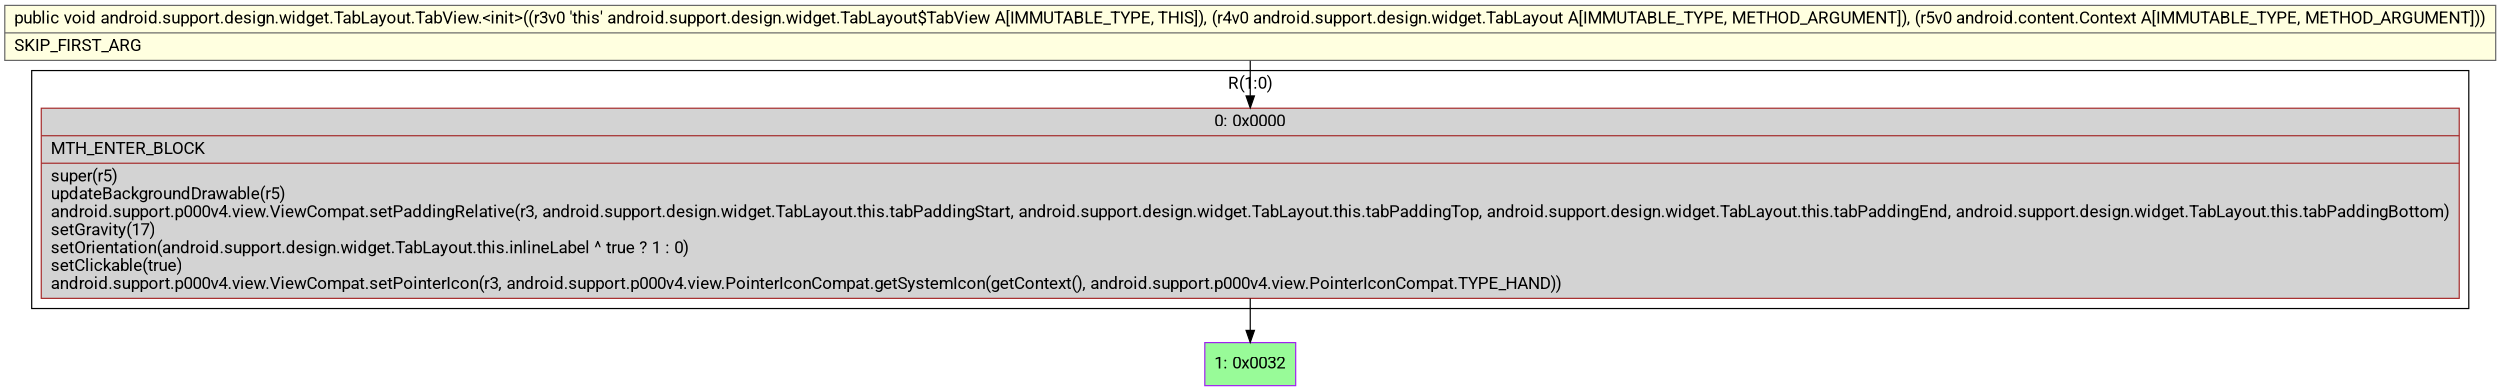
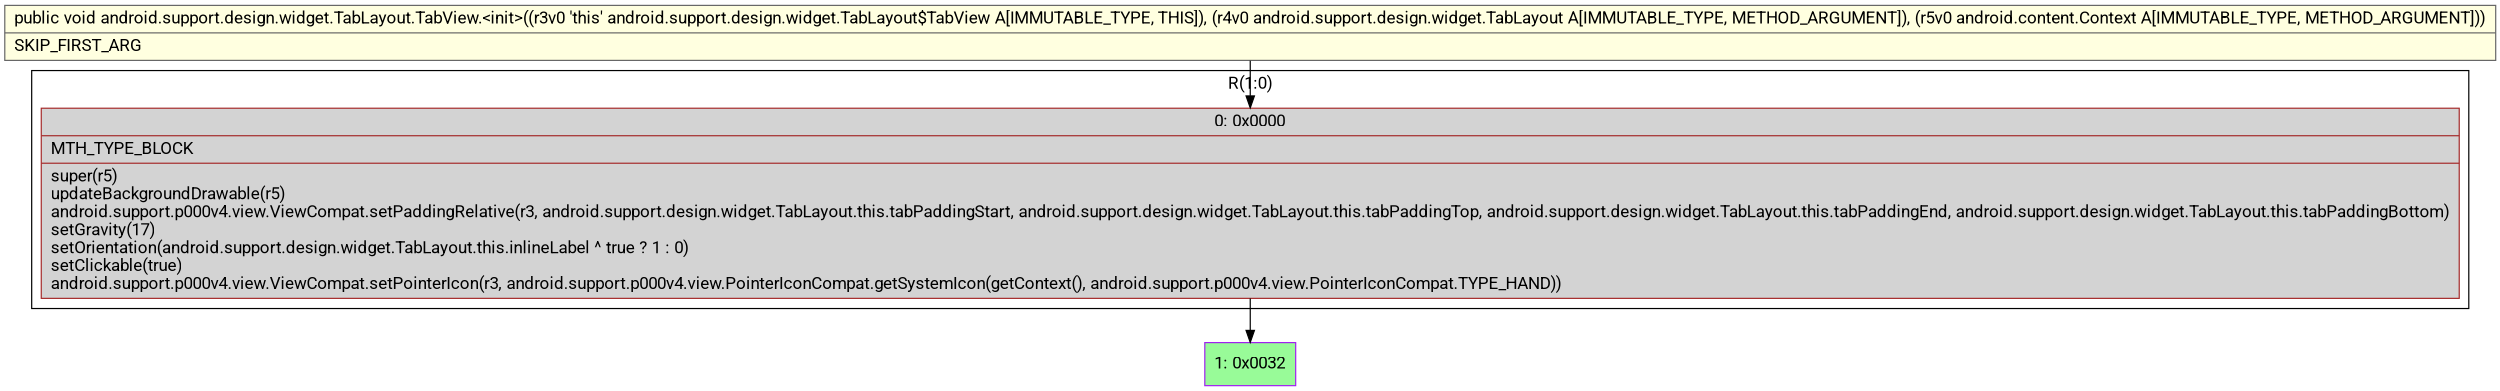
(129, 149) -> (123, 149)
